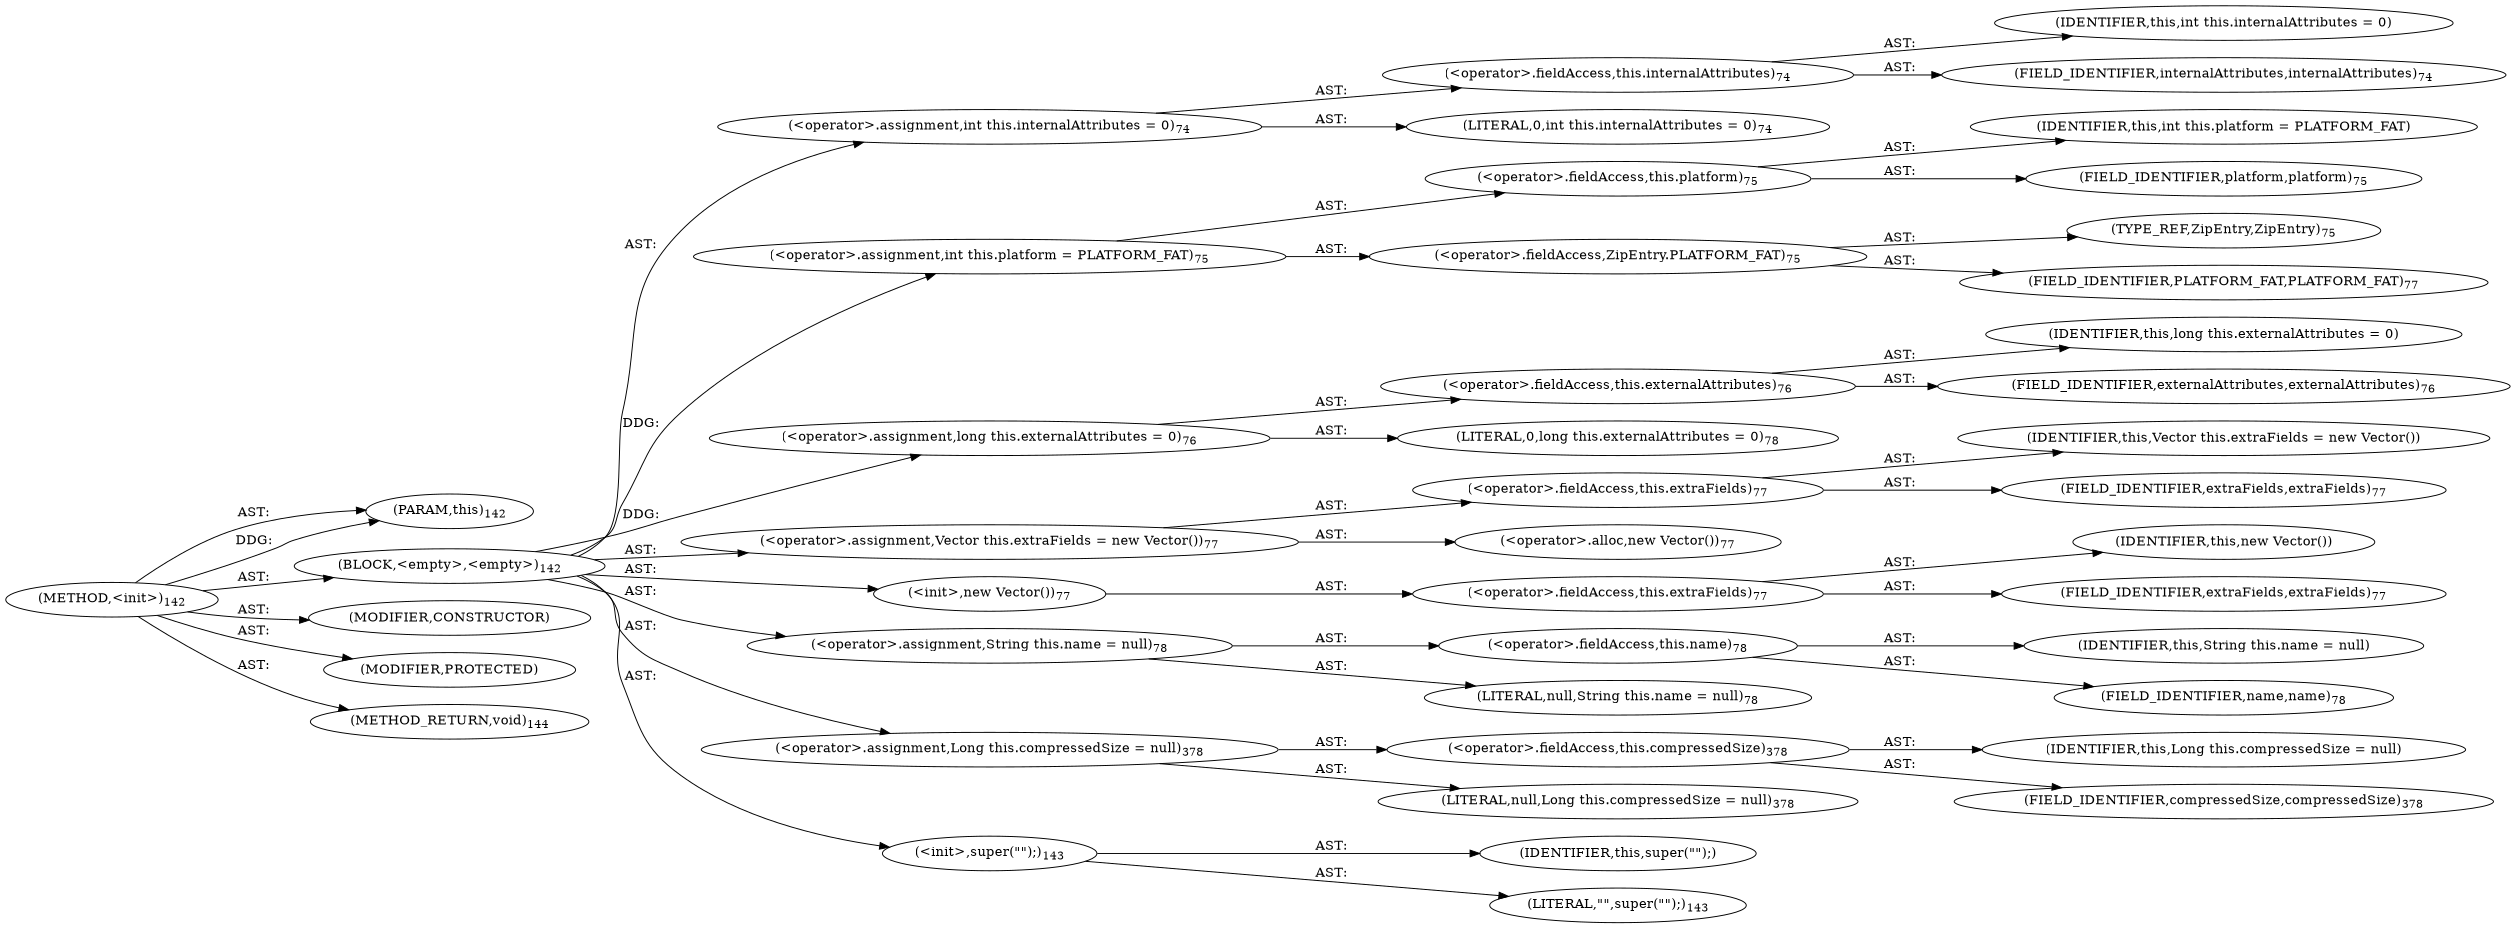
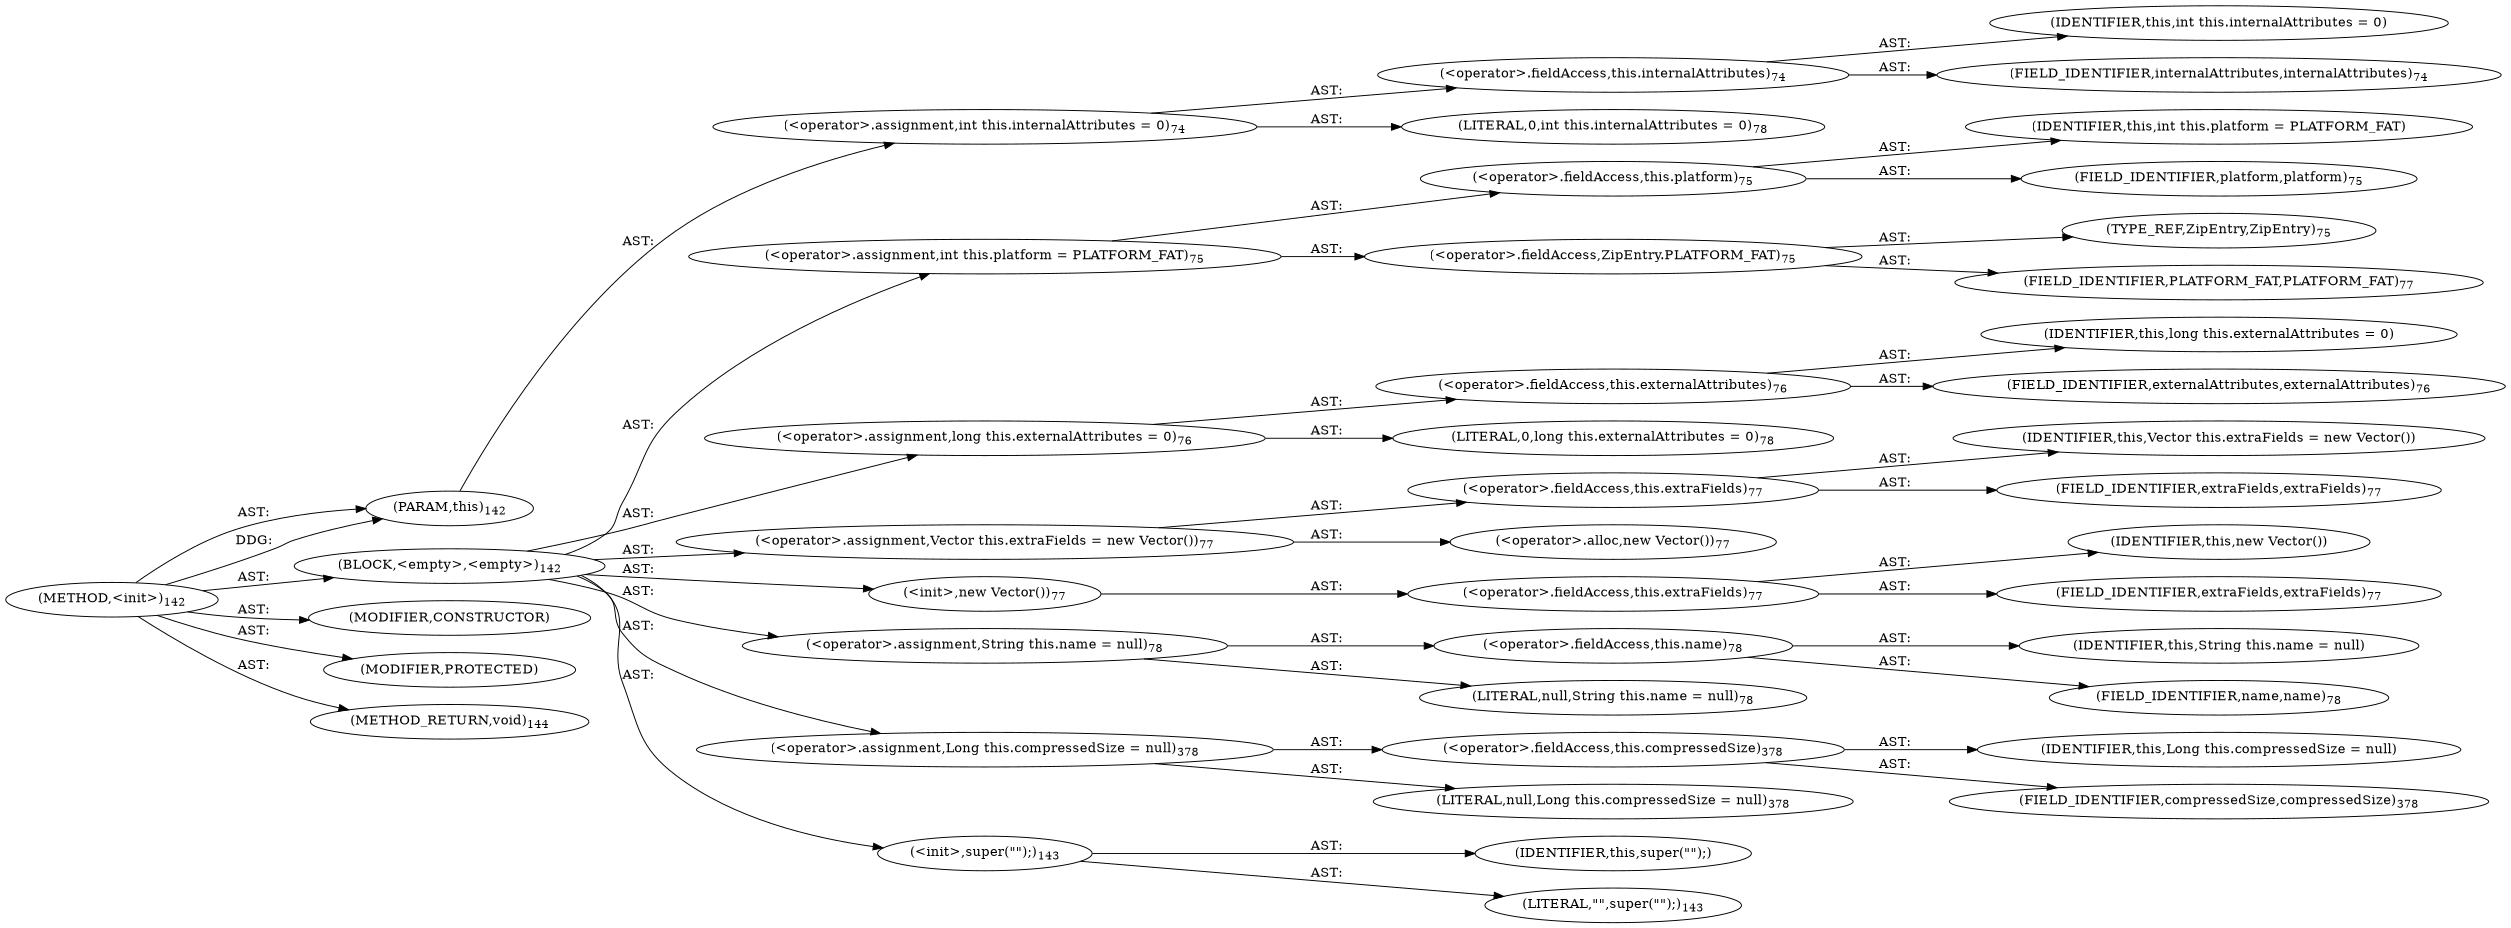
(1766, 125) -> (1761, 125)
(640, 298) -> (632, 267)
(643, 423) -> (641, 425)
(643, 515) -> (641, 514)
